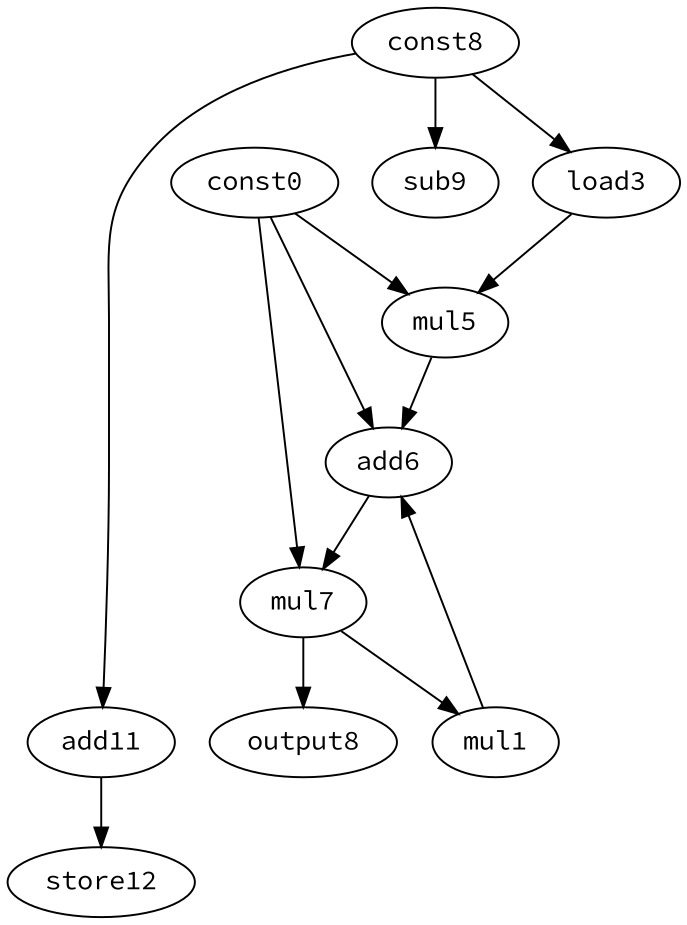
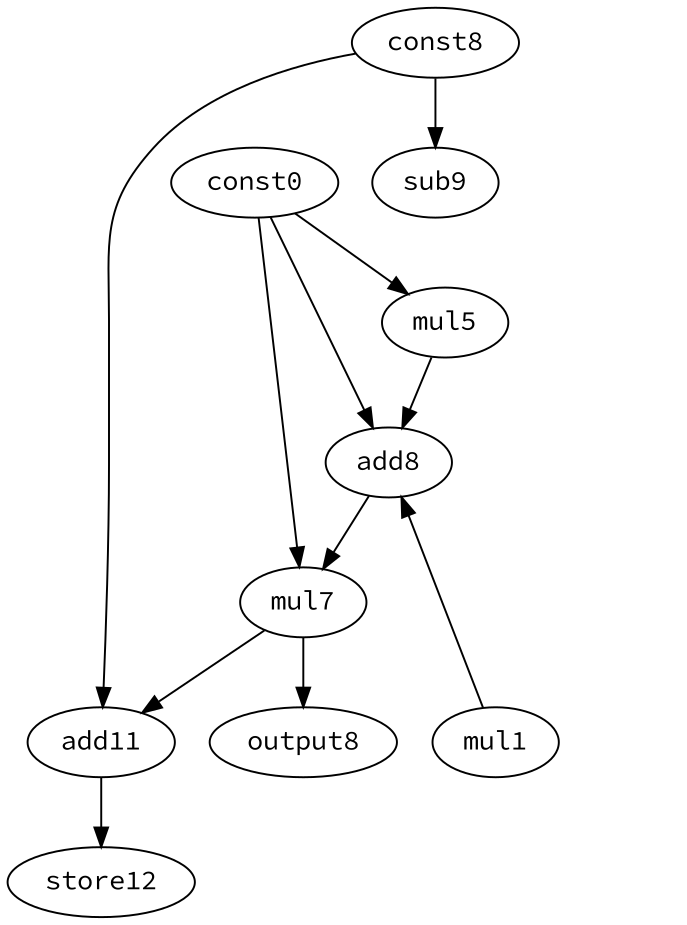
(606, 183) -> none
(389, 462) -> (389, 462)
(392, 667) -> (212, 666)
